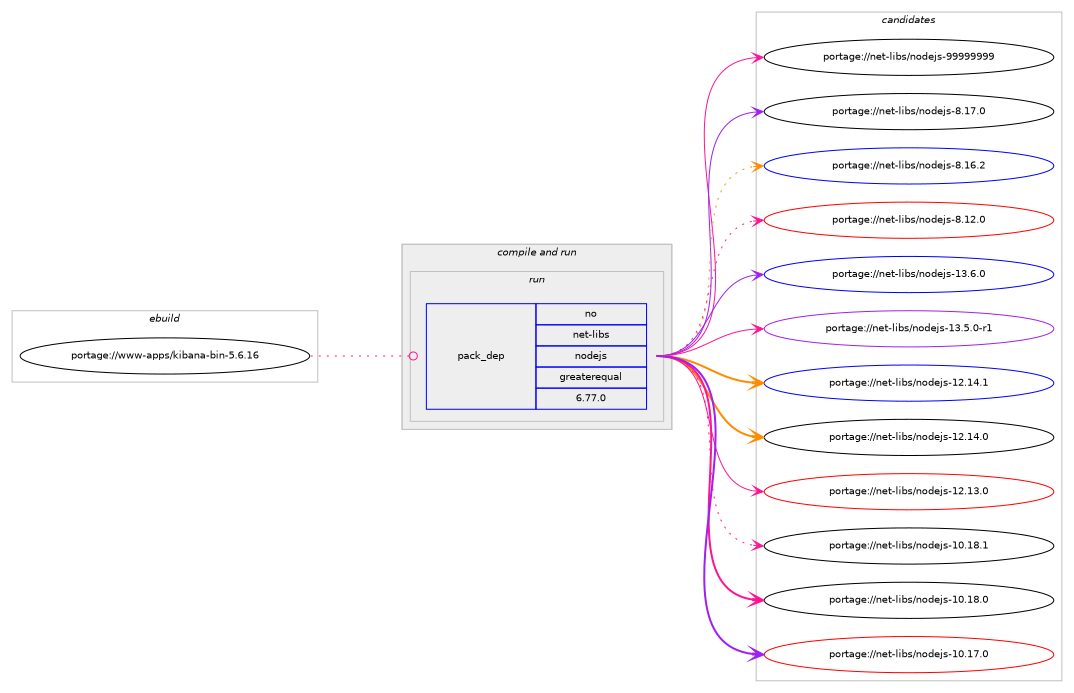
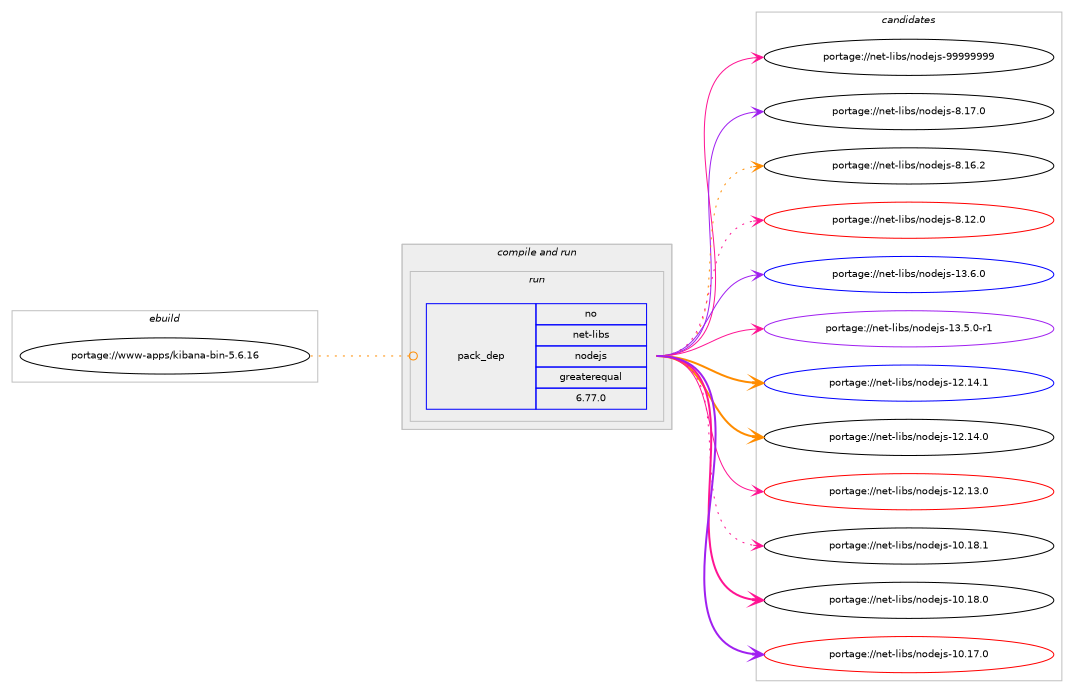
(909, 166) -> (909, 166)
(360, 356) -> (360, 356)
